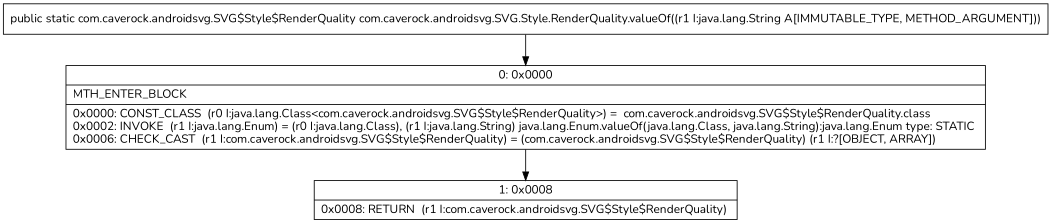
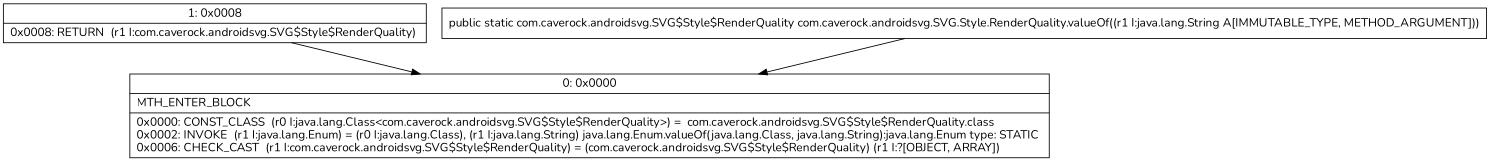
(526, 161) -> (352, 57)
